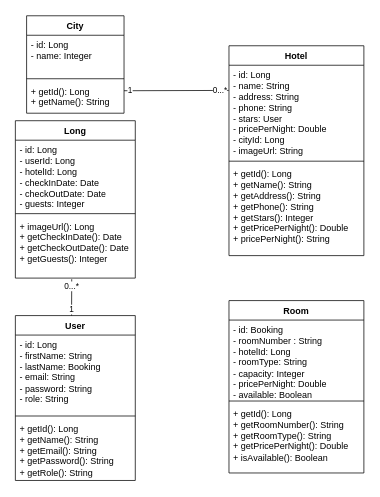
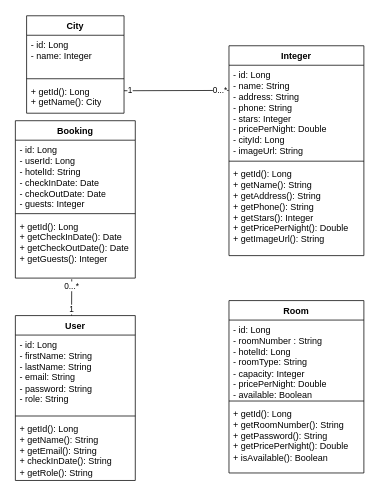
(297, 56) -> (297, 56)
(74, 97) -> (69, 97)
(286, 113) -> (286, 113)
(75, 131) -> (75, 131)
(67, 178) -> (67, 178)
(297, 207) -> (297, 207)
(76, 254) -> (76, 254)
(285, 363) -> (285, 363)
(62, 373) -> (62, 373)
(297, 436) -> (297, 436)
(73, 451) -> (73, 451)
